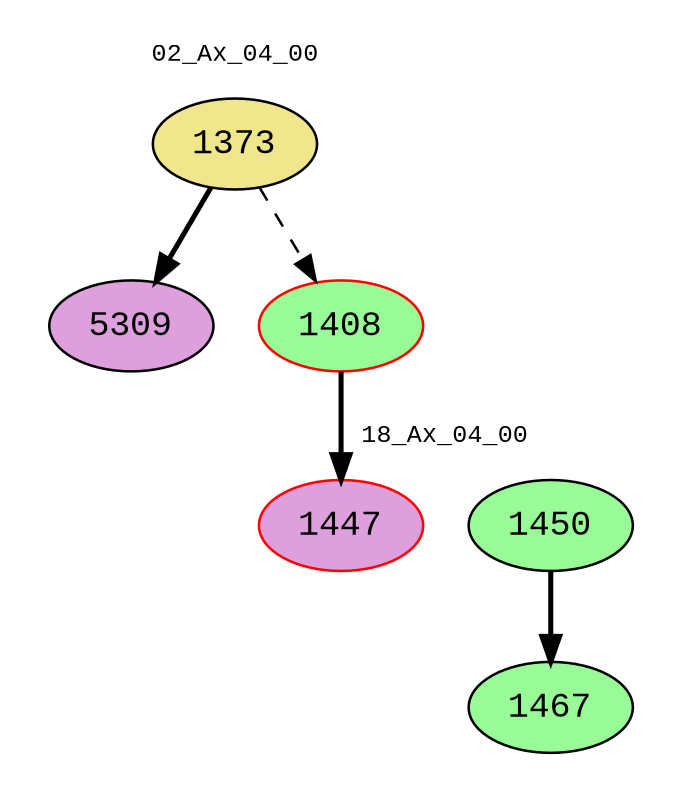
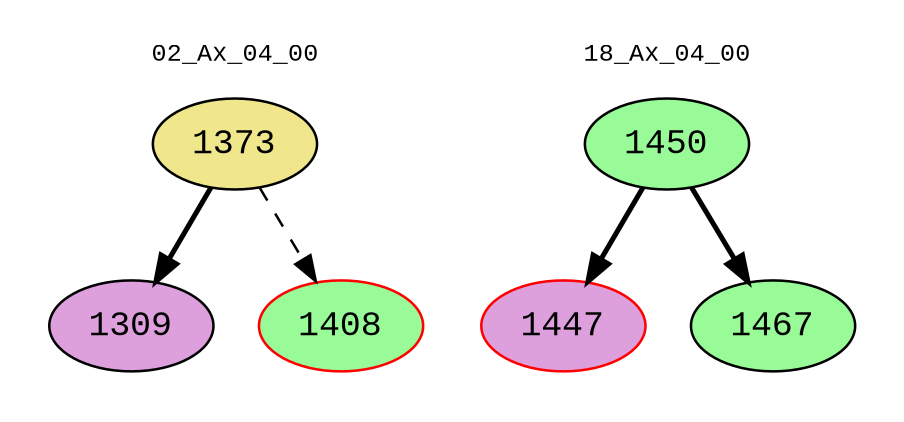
(131, 326) -> (131, 326)
(341, 427) -> (622, 223)
